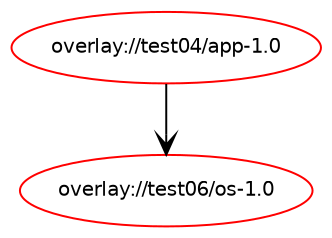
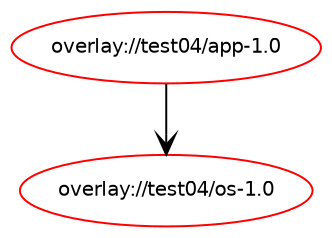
(166, 191) -> (166, 191)
